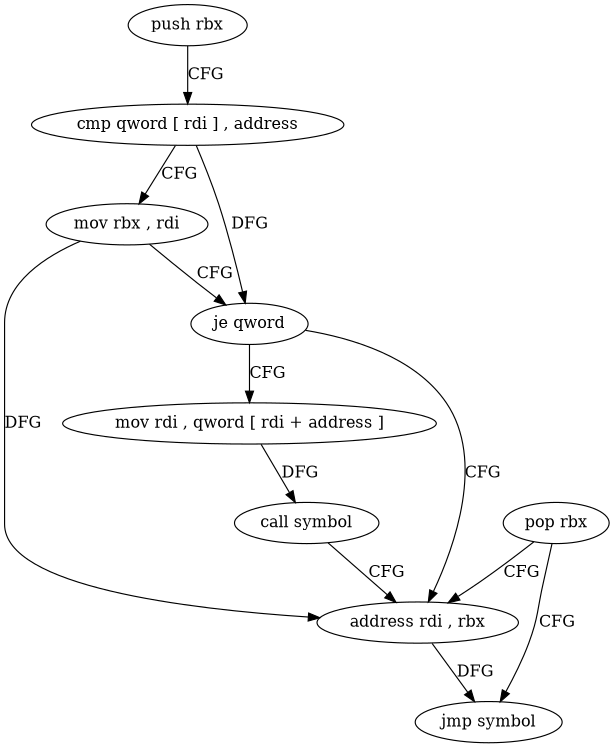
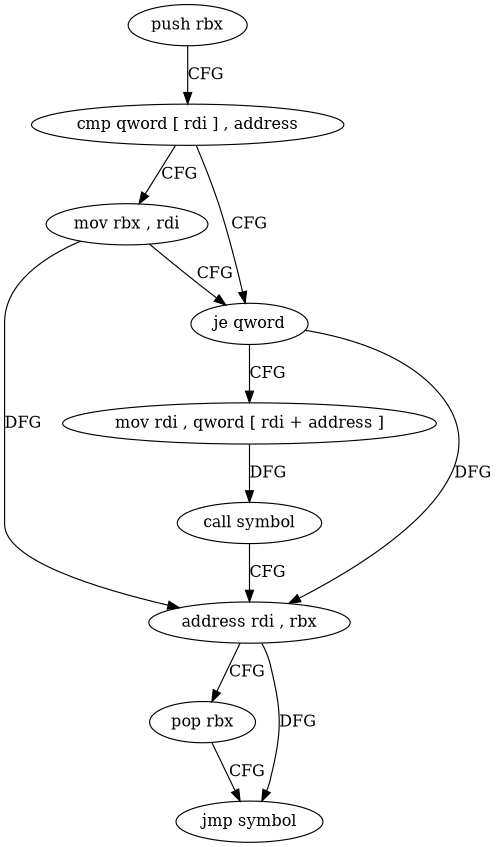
(250, 224) -> (249, 224)
(483, 473) -> (473, 473)
(497, 570) -> (229, 667)
